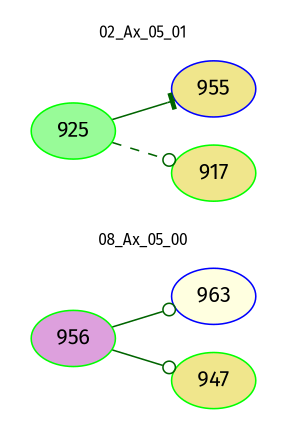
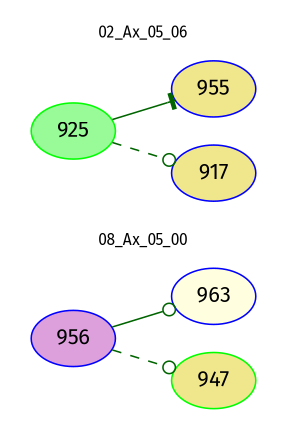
(143, 34) -> (143, 34)
(214, 173) -> (214, 173)
(73, 338) -> (73, 338)
(138, 358) -> (138, 358)
